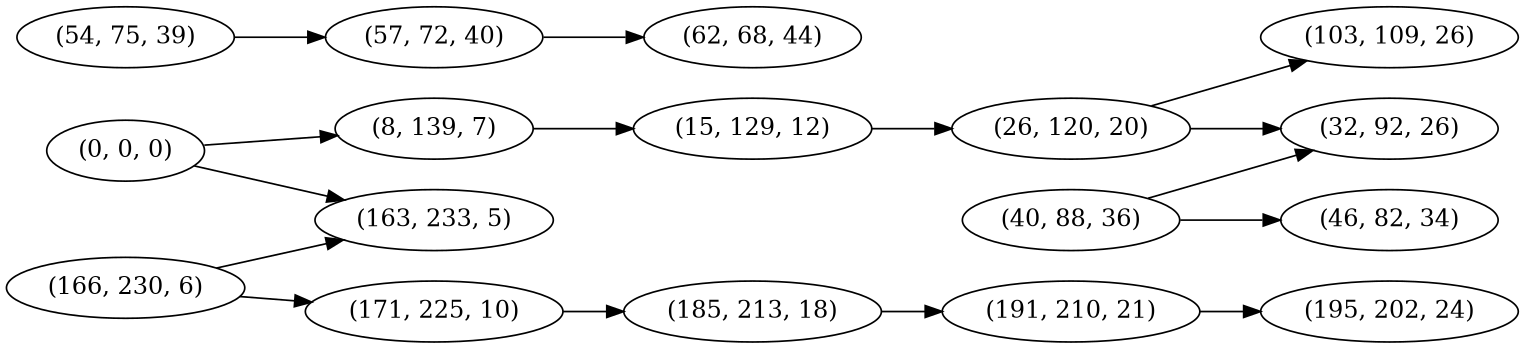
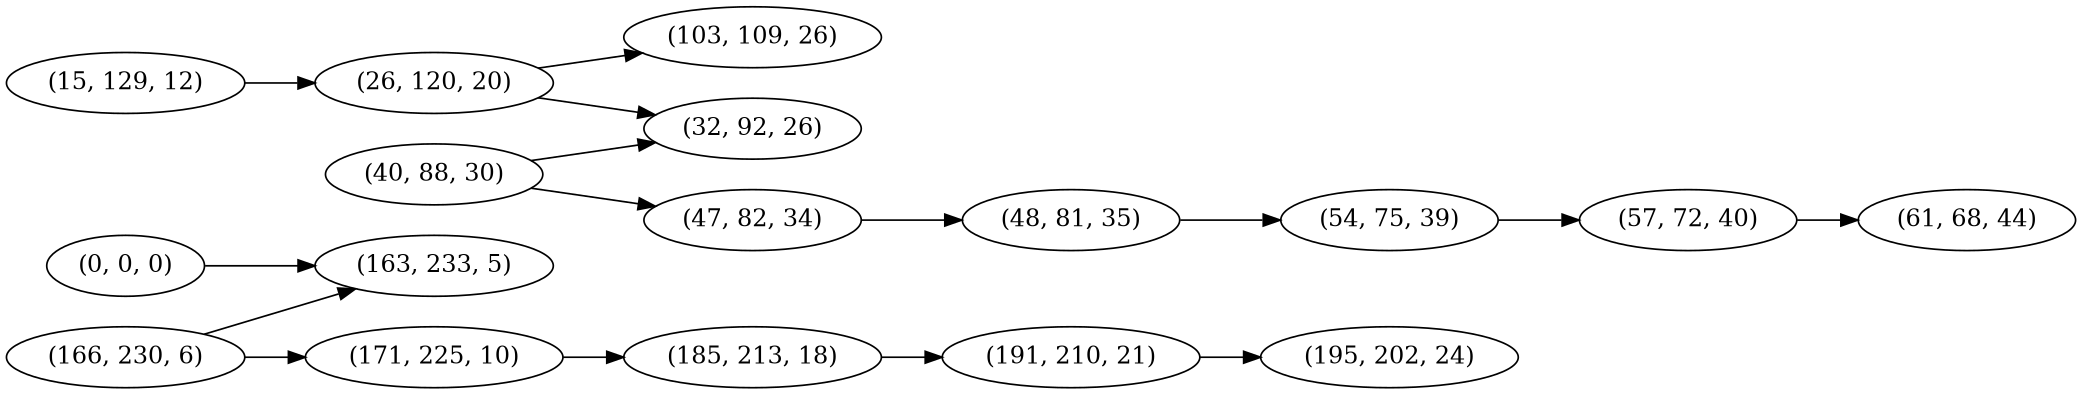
(753, 37) -> (1967, 220)
(434, 129) -> none
none -> (1071, 220)
(1071, 220) -> (434, 174)
(1389, 220) -> (753, 220)
